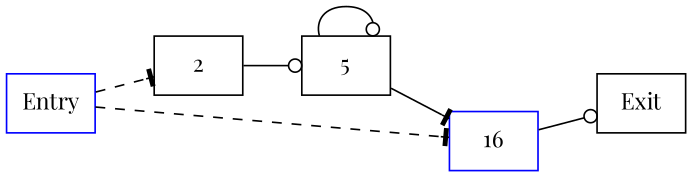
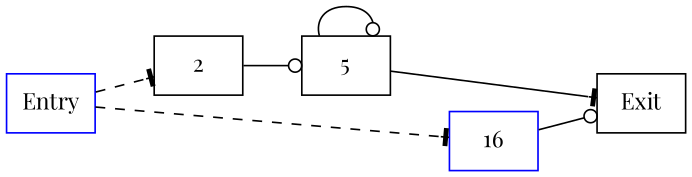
(416, 102) -> (490, 84)
